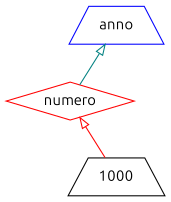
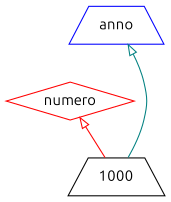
(90, 69) -> (146, 106)
